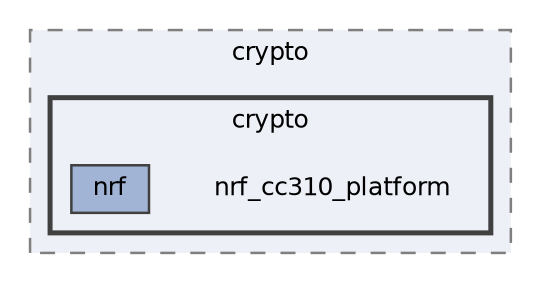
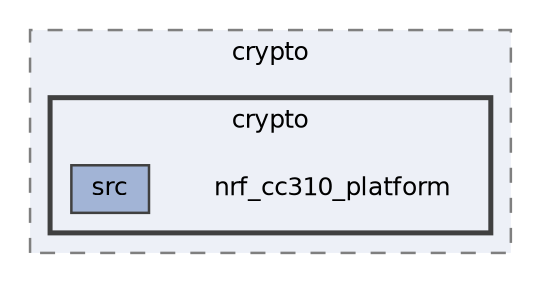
(110, 189) -> (110, 189)
